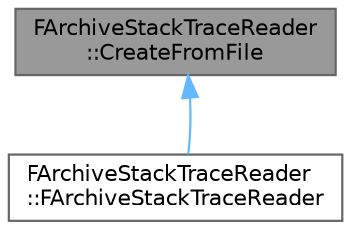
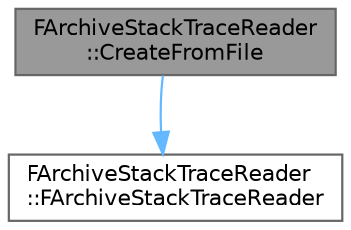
(190, 126) -> (161, 104)
